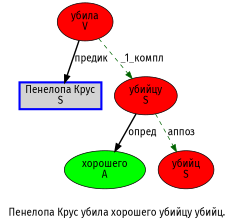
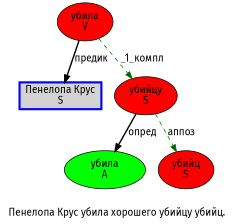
(105, 170) -> (105, 170)
